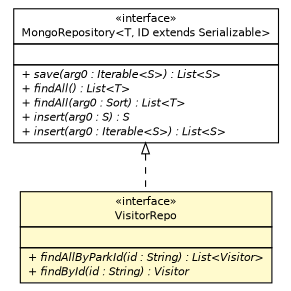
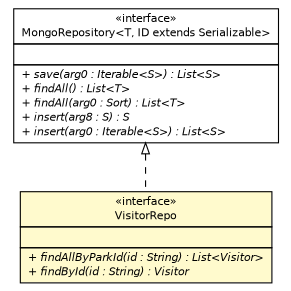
(76, 118) -> (76, 118)
